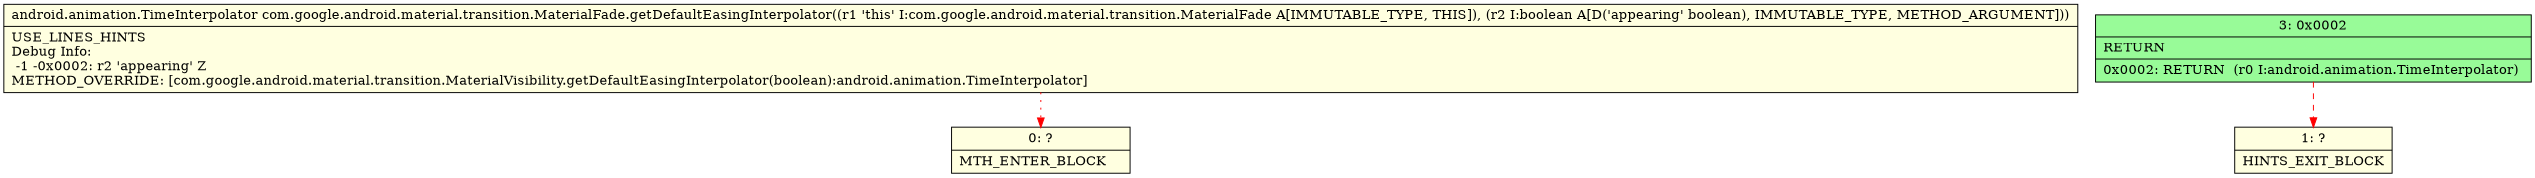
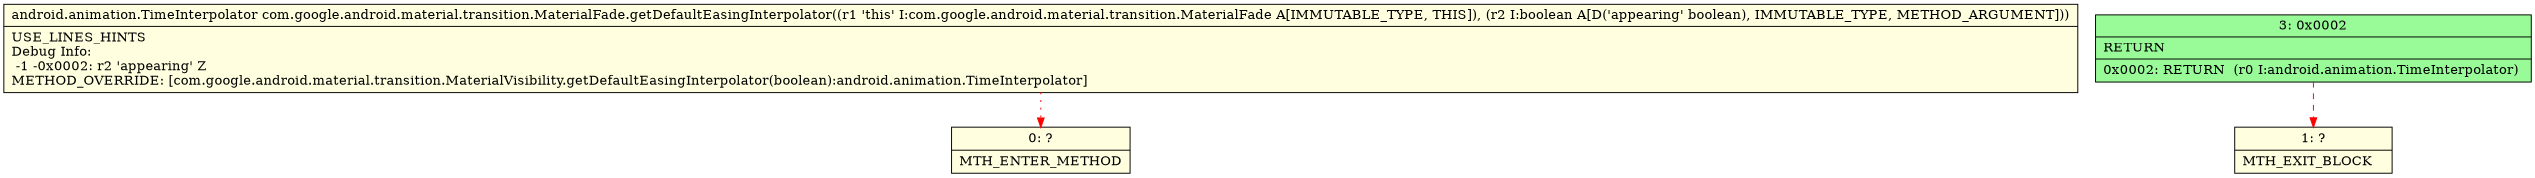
(1033, 161) -> (1041, 161)
(2313, 161) -> (2308, 161)
